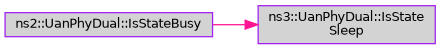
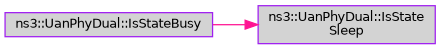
(109, 25) -> (109, 25)
